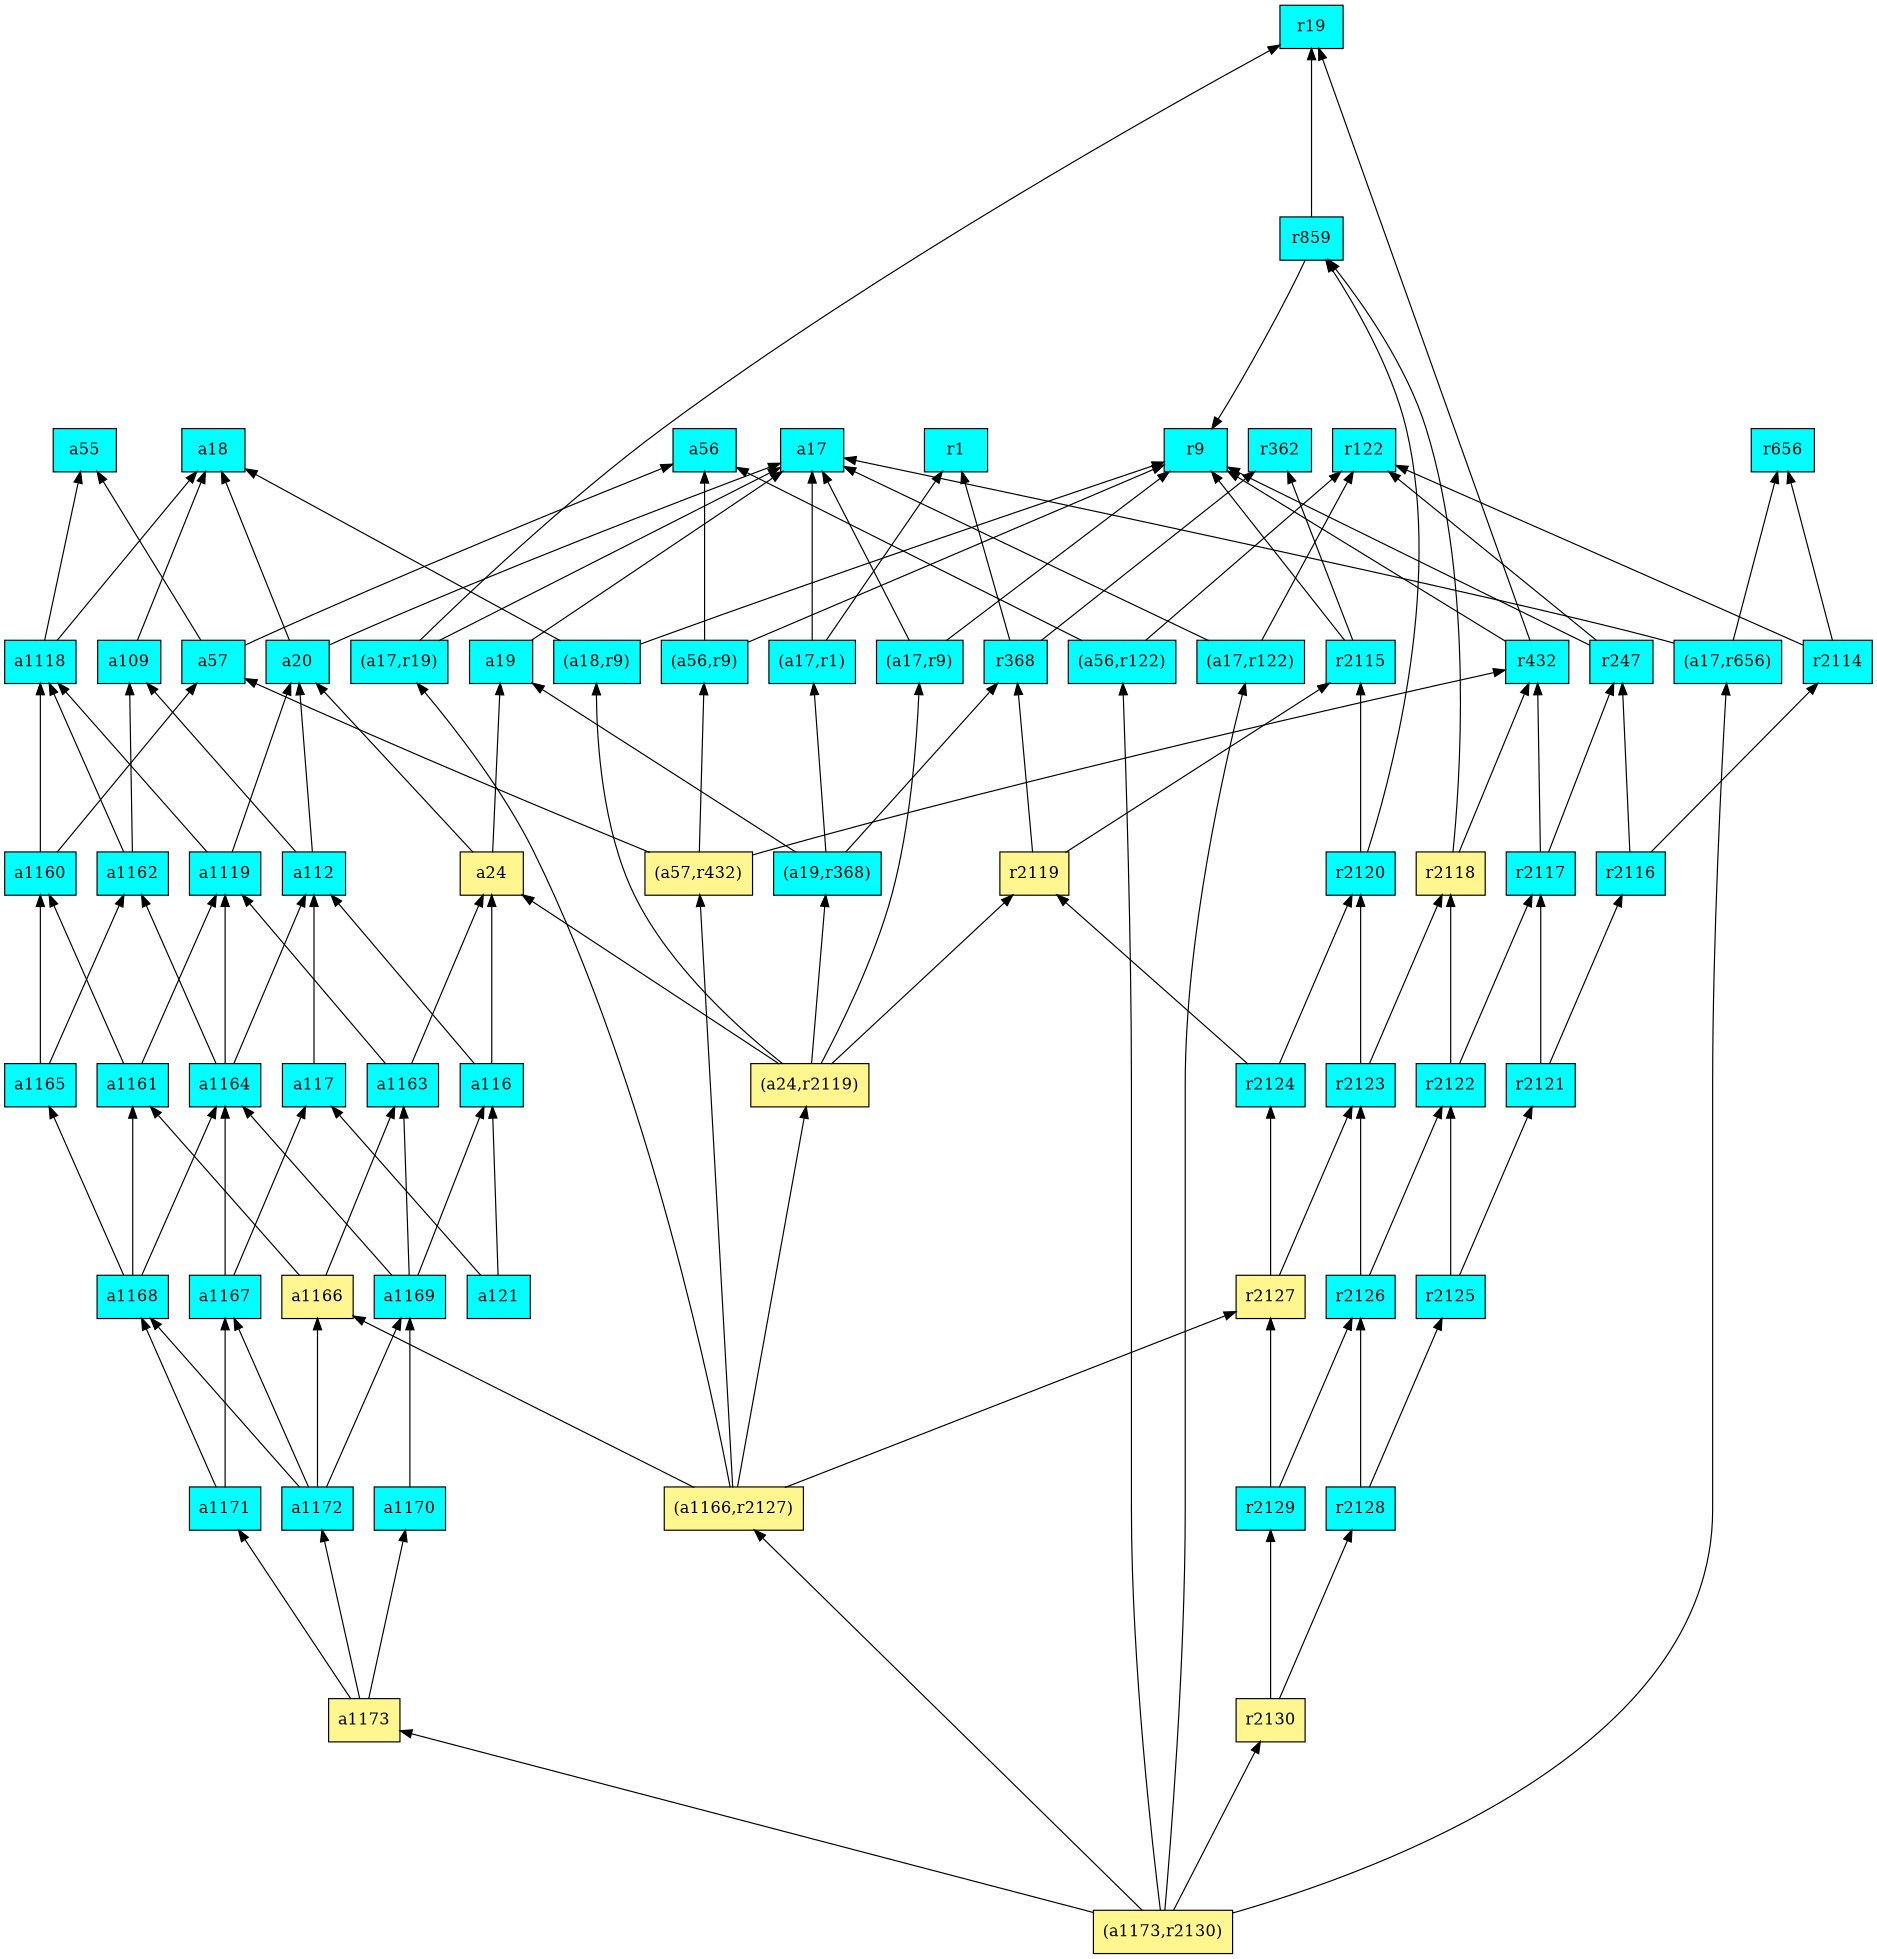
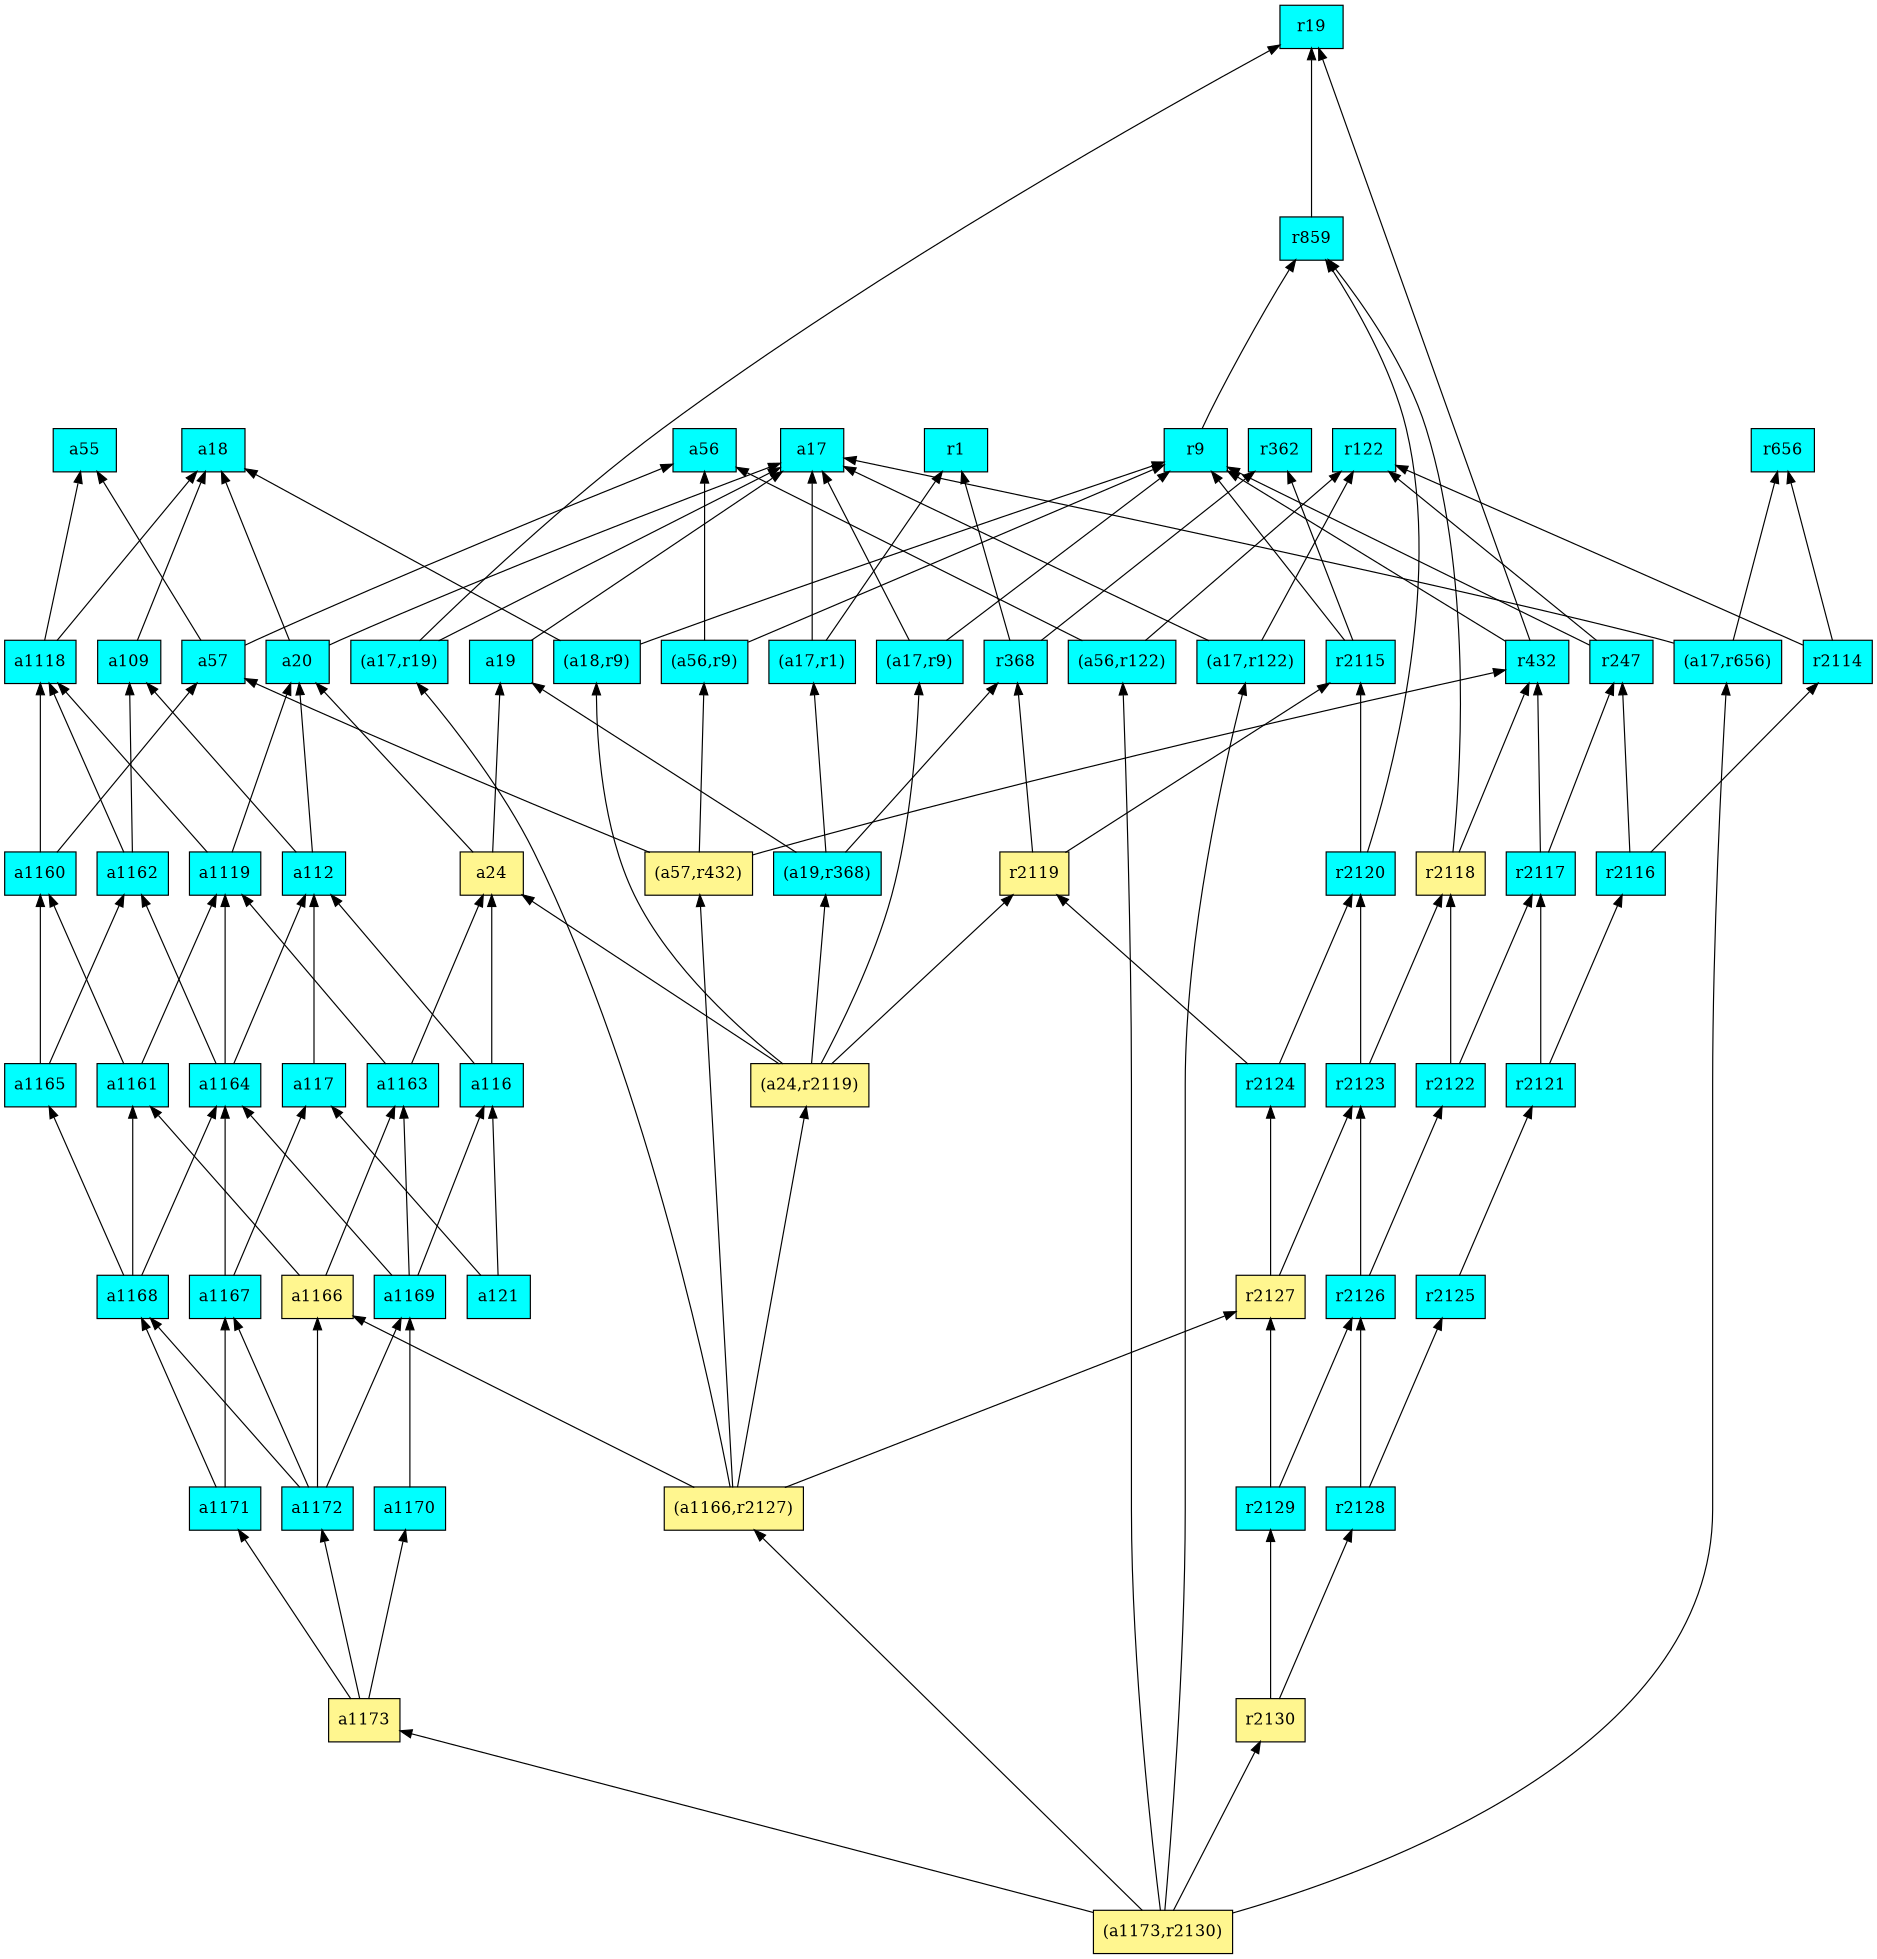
(1264, 340) -> (1244, 348)
(1451, 1197) -> none
